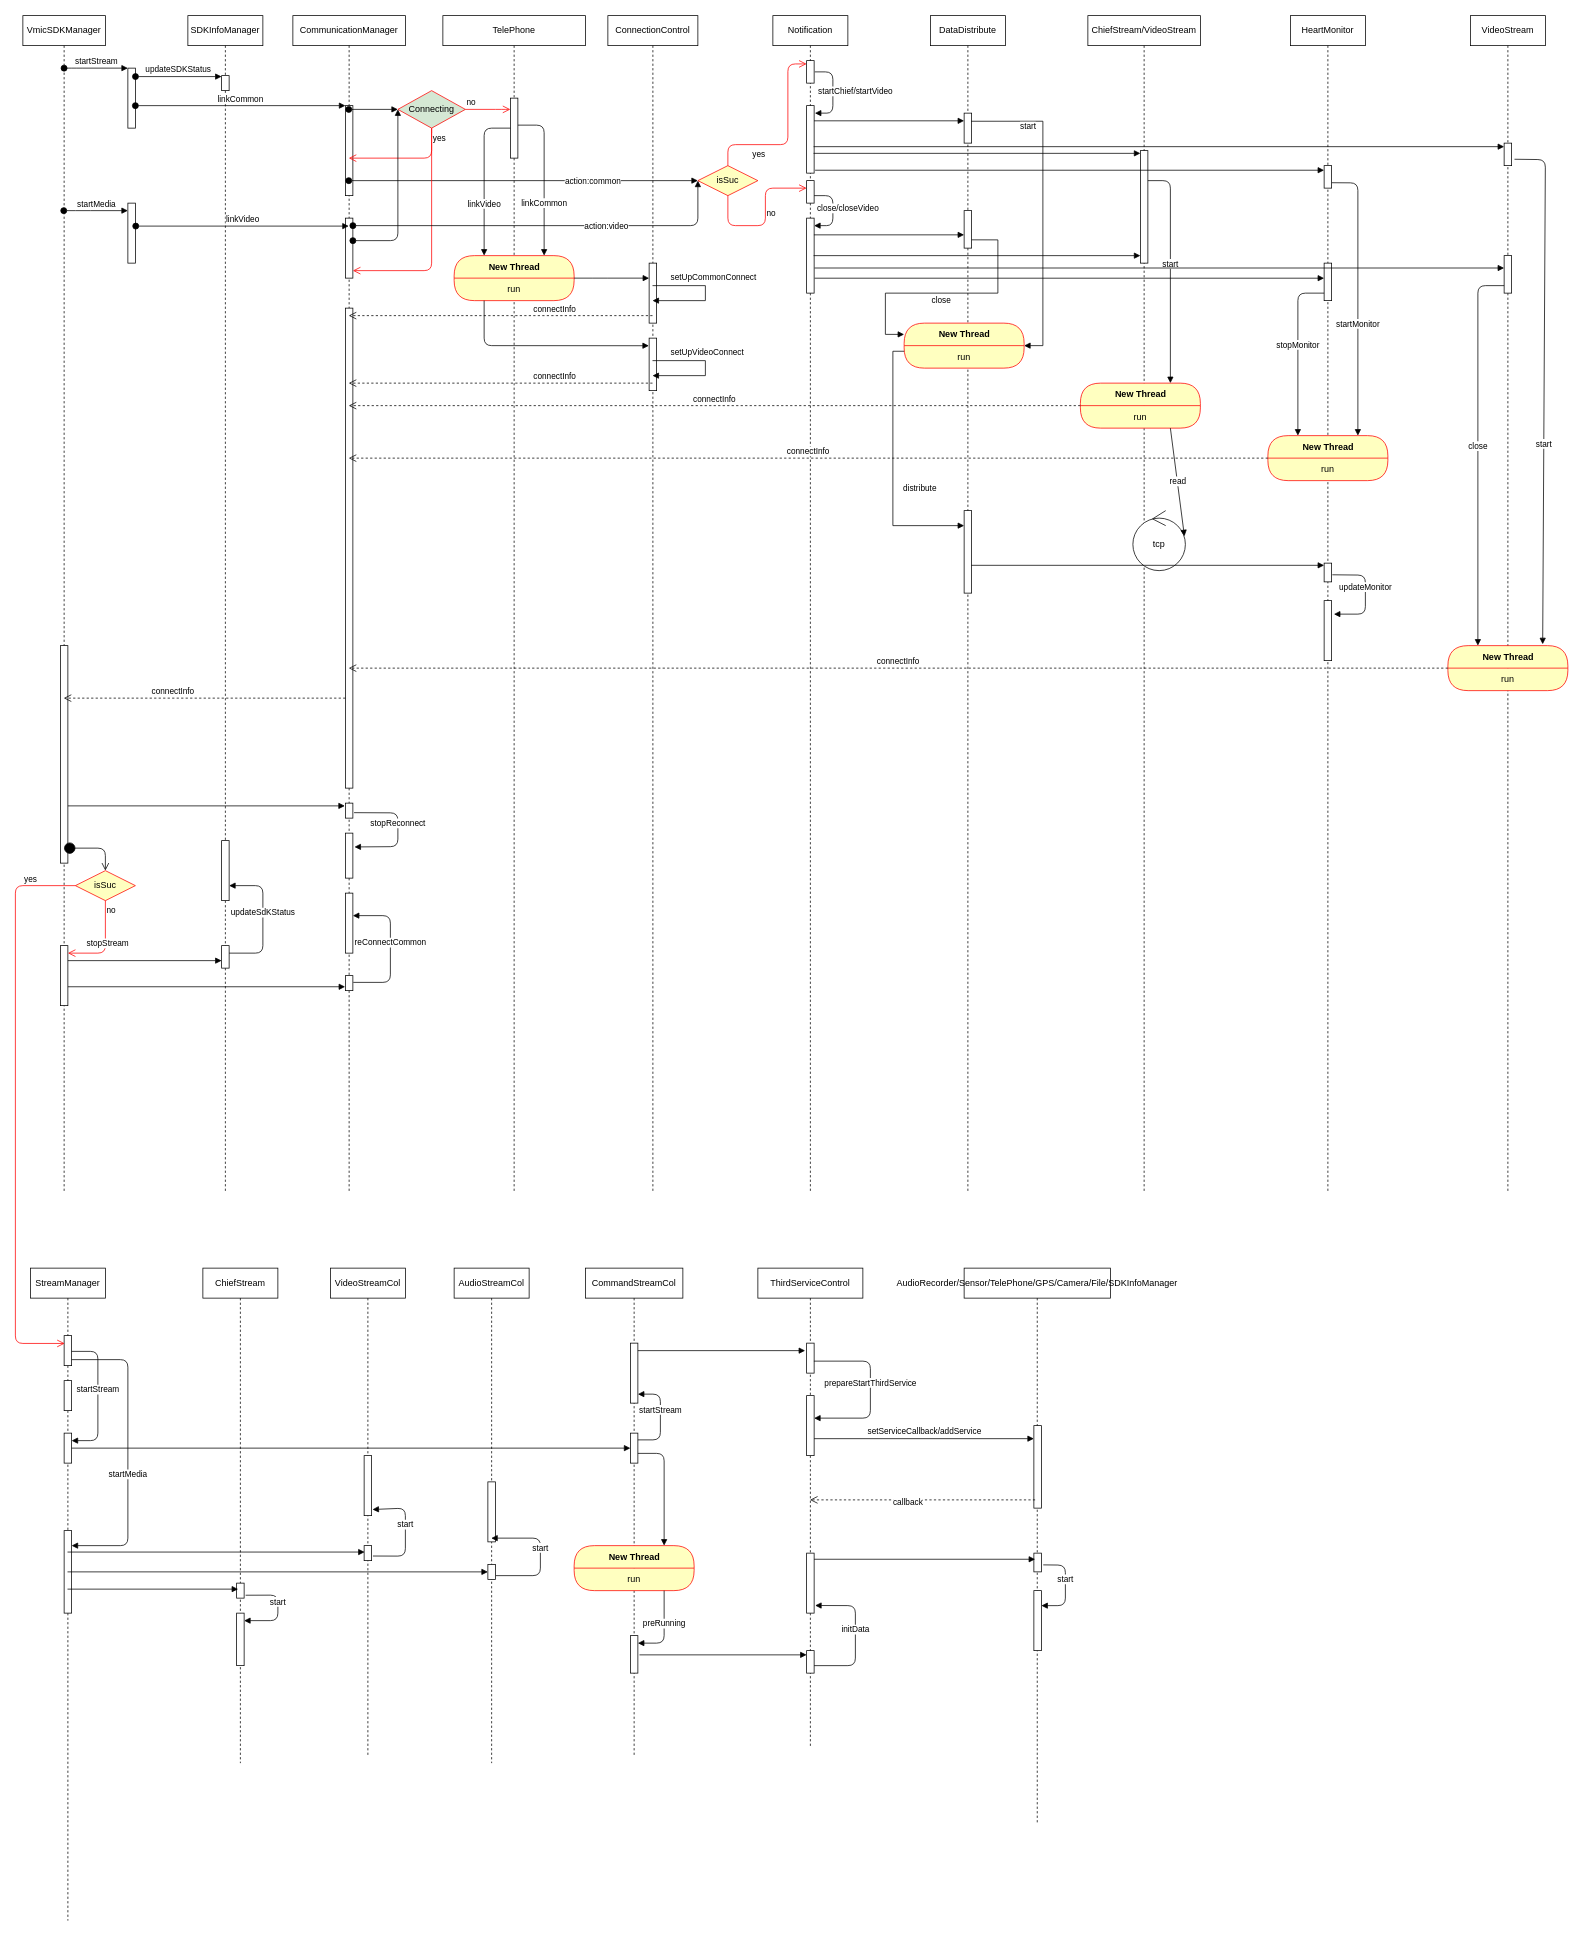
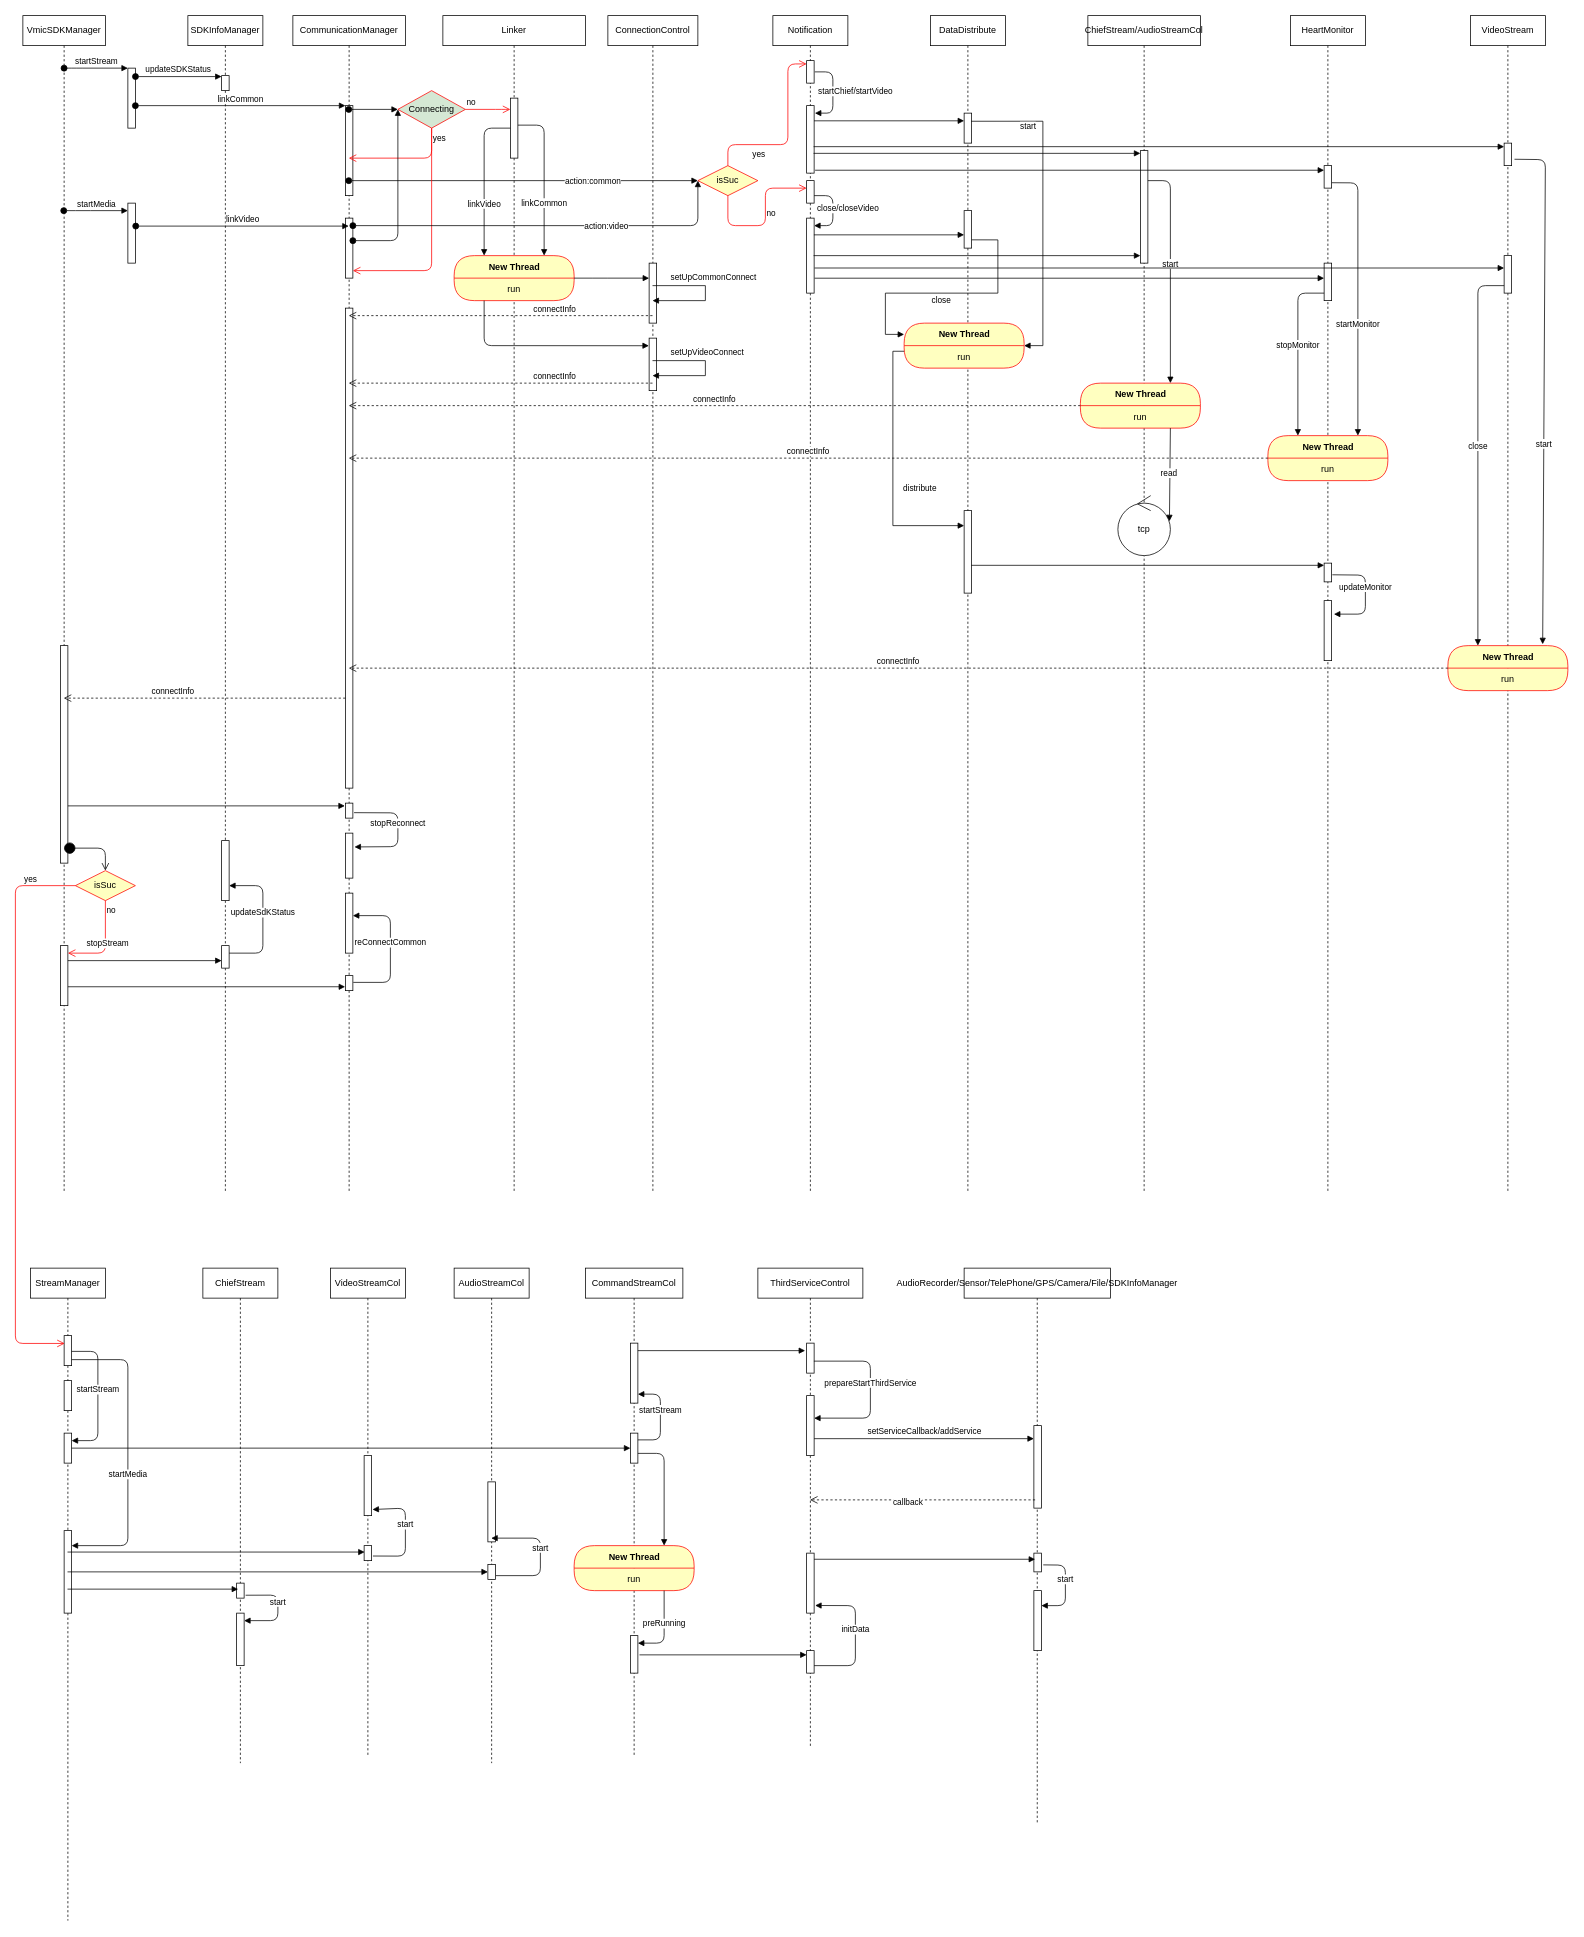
(514, 30) -> (514, 30)
(1144, 30) -> (1144, 30)
(1159, 540) -> (1144, 525)
